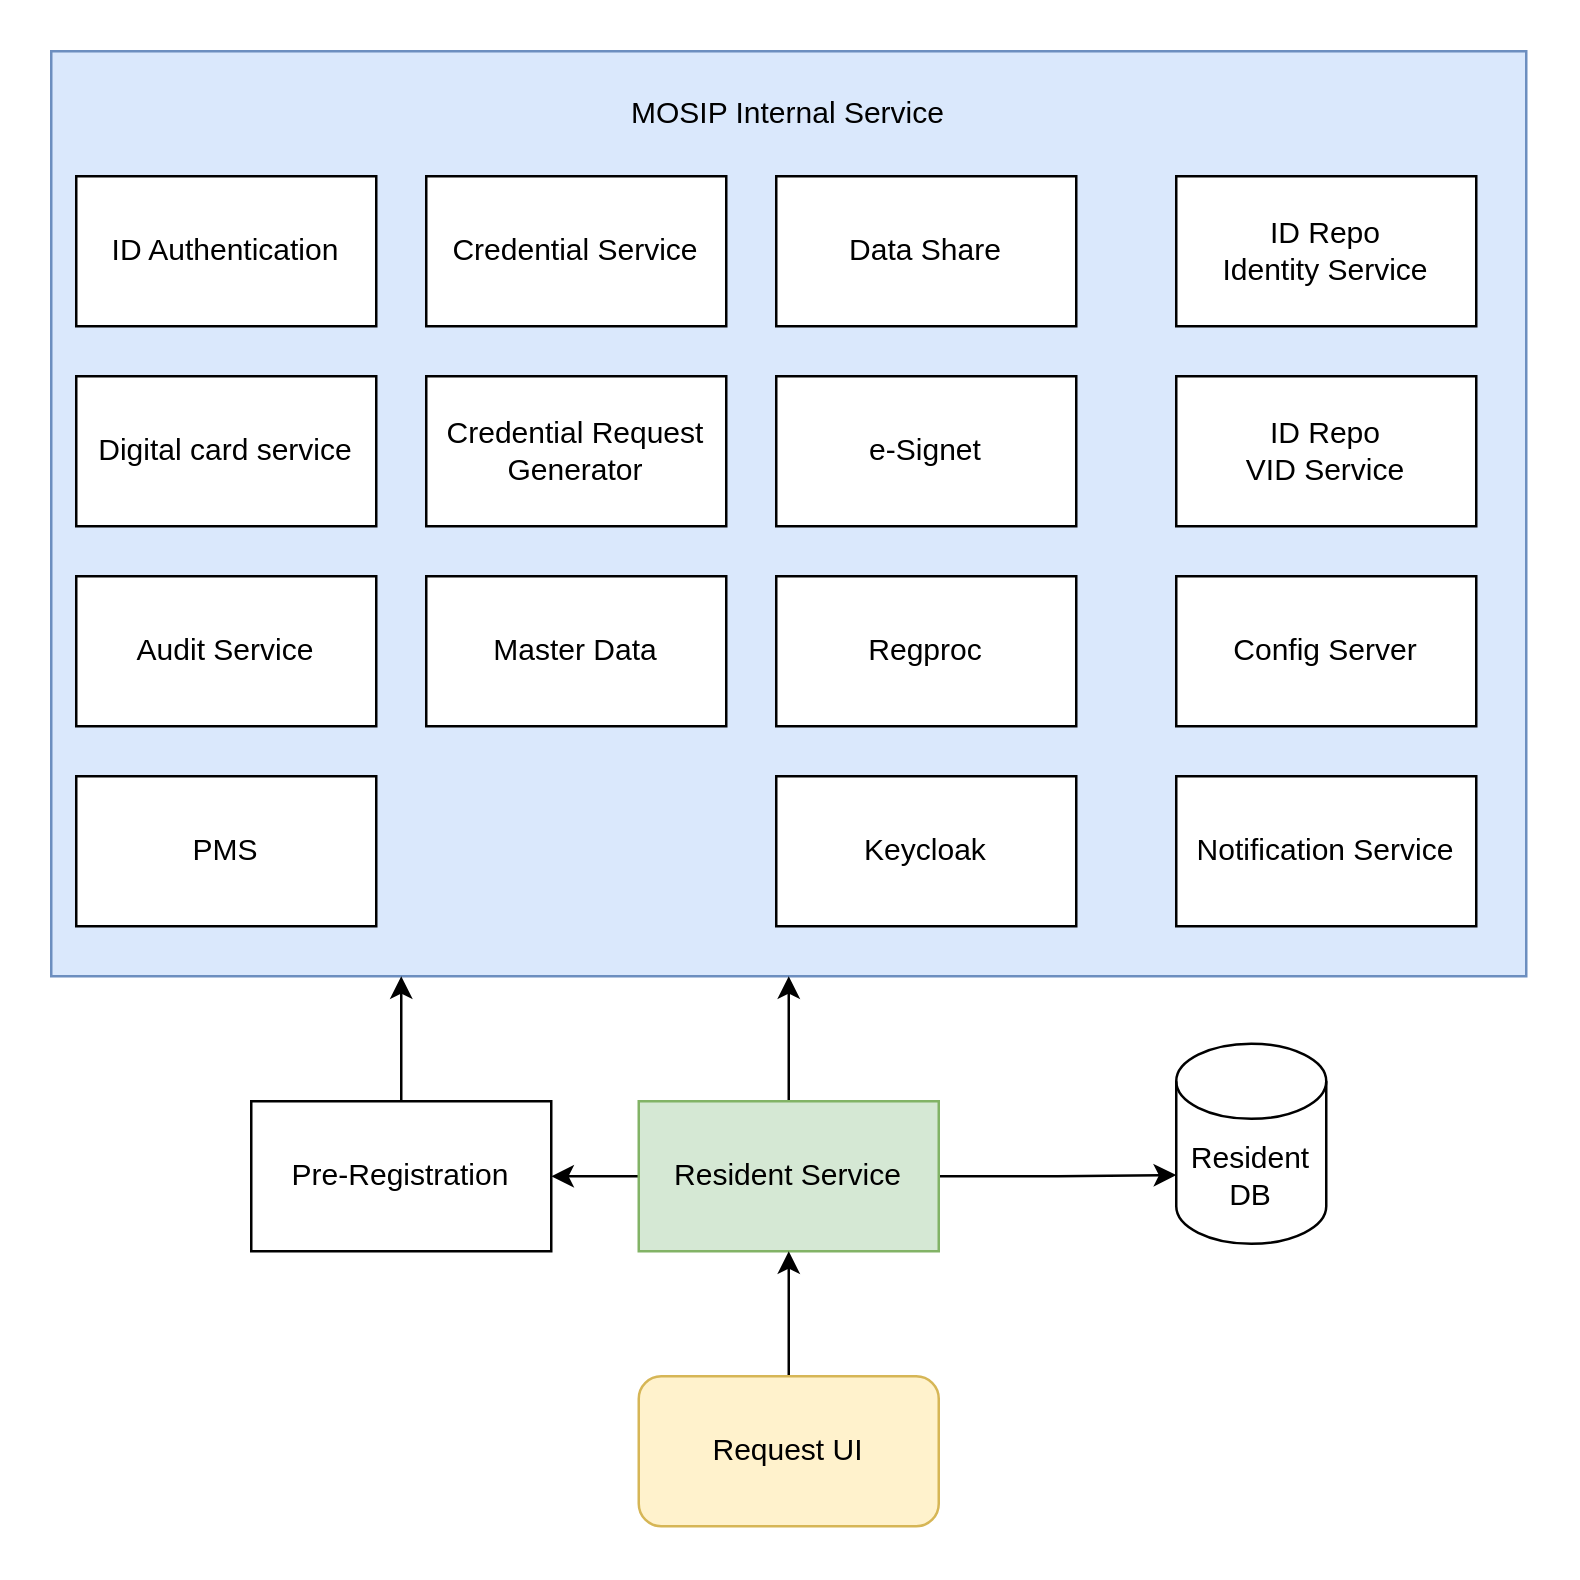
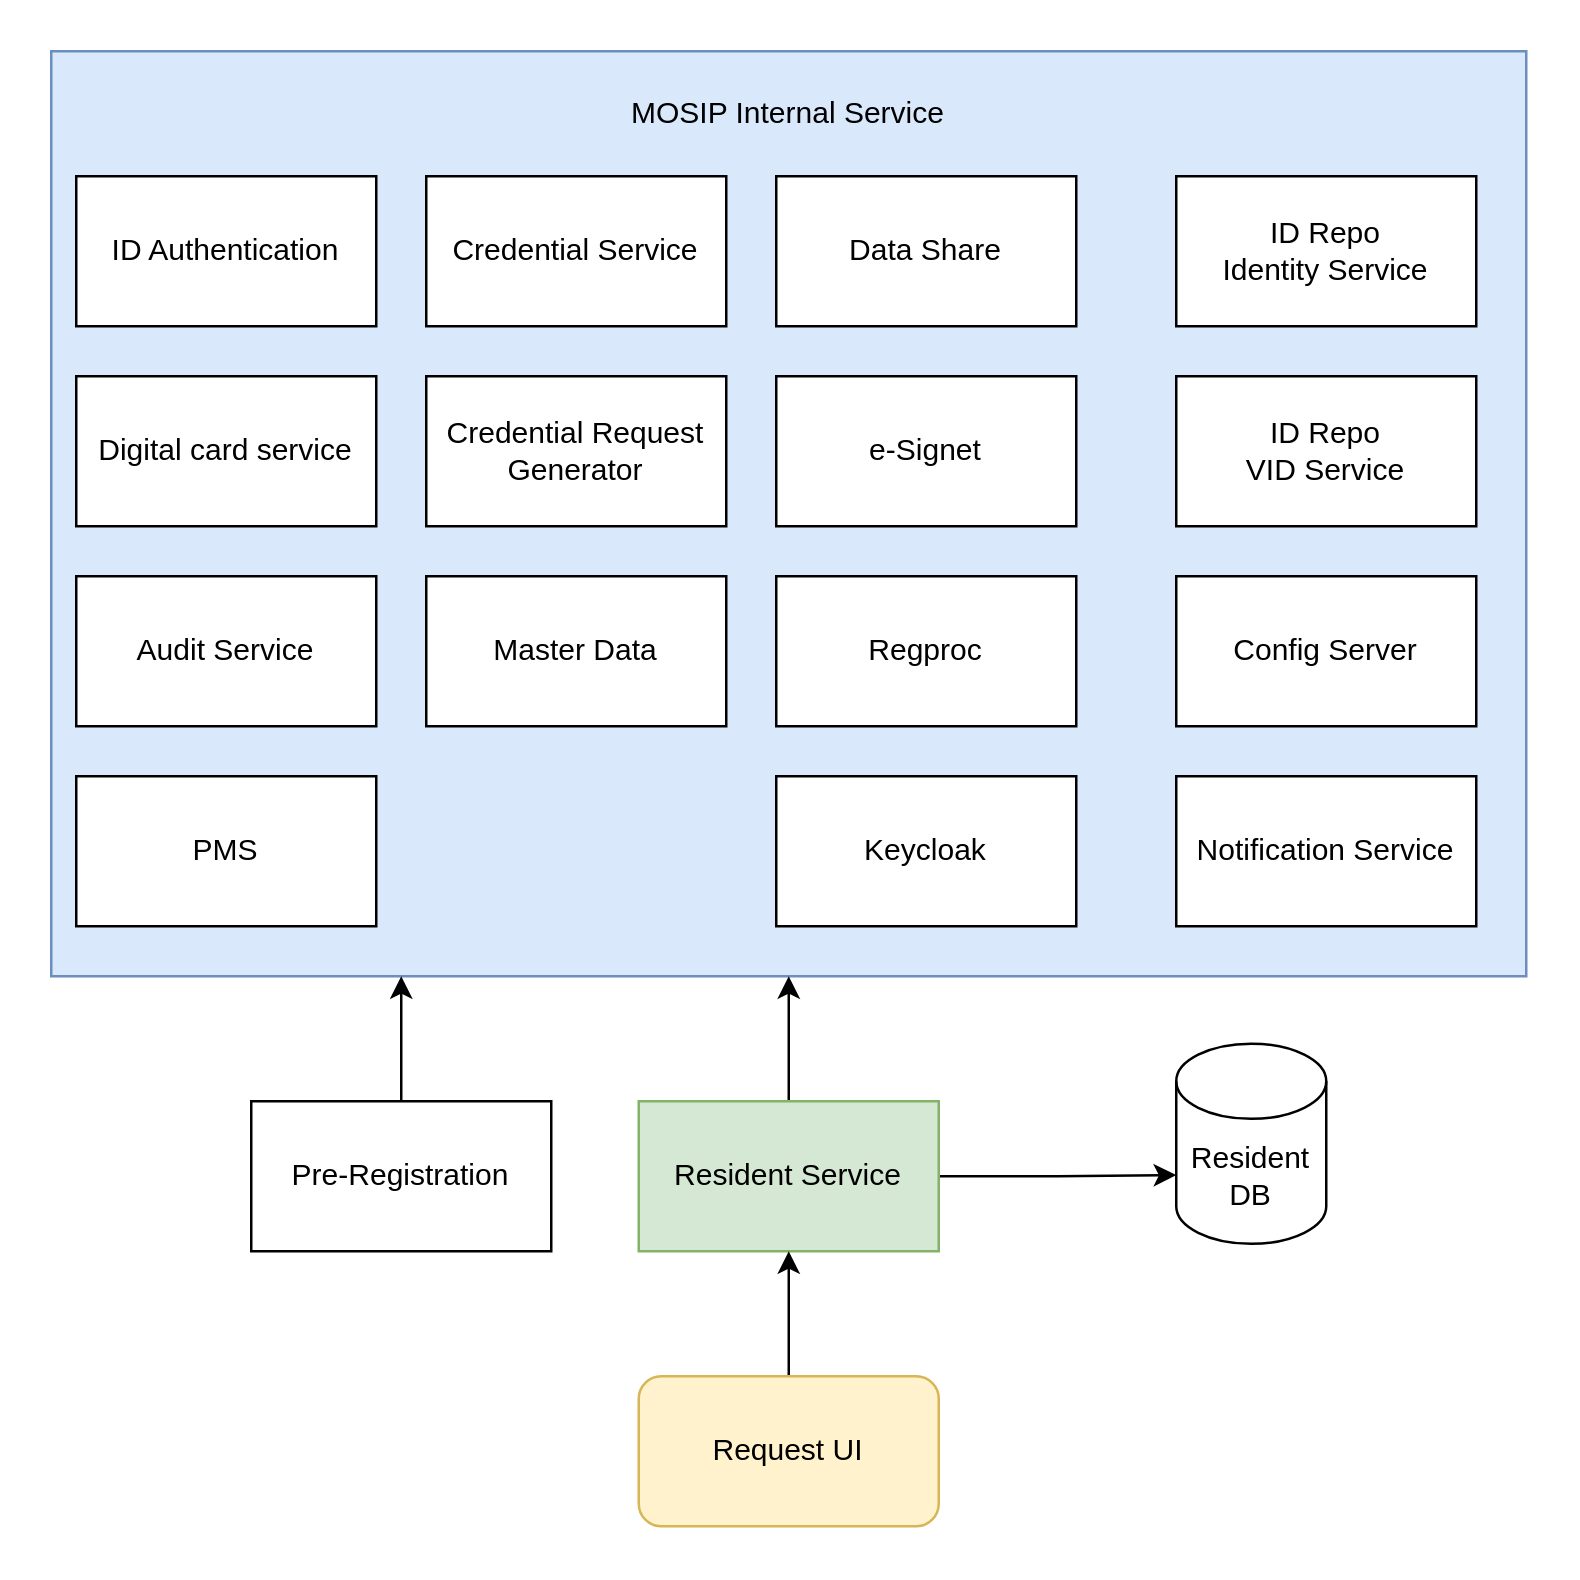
(591, 1176) -> none
